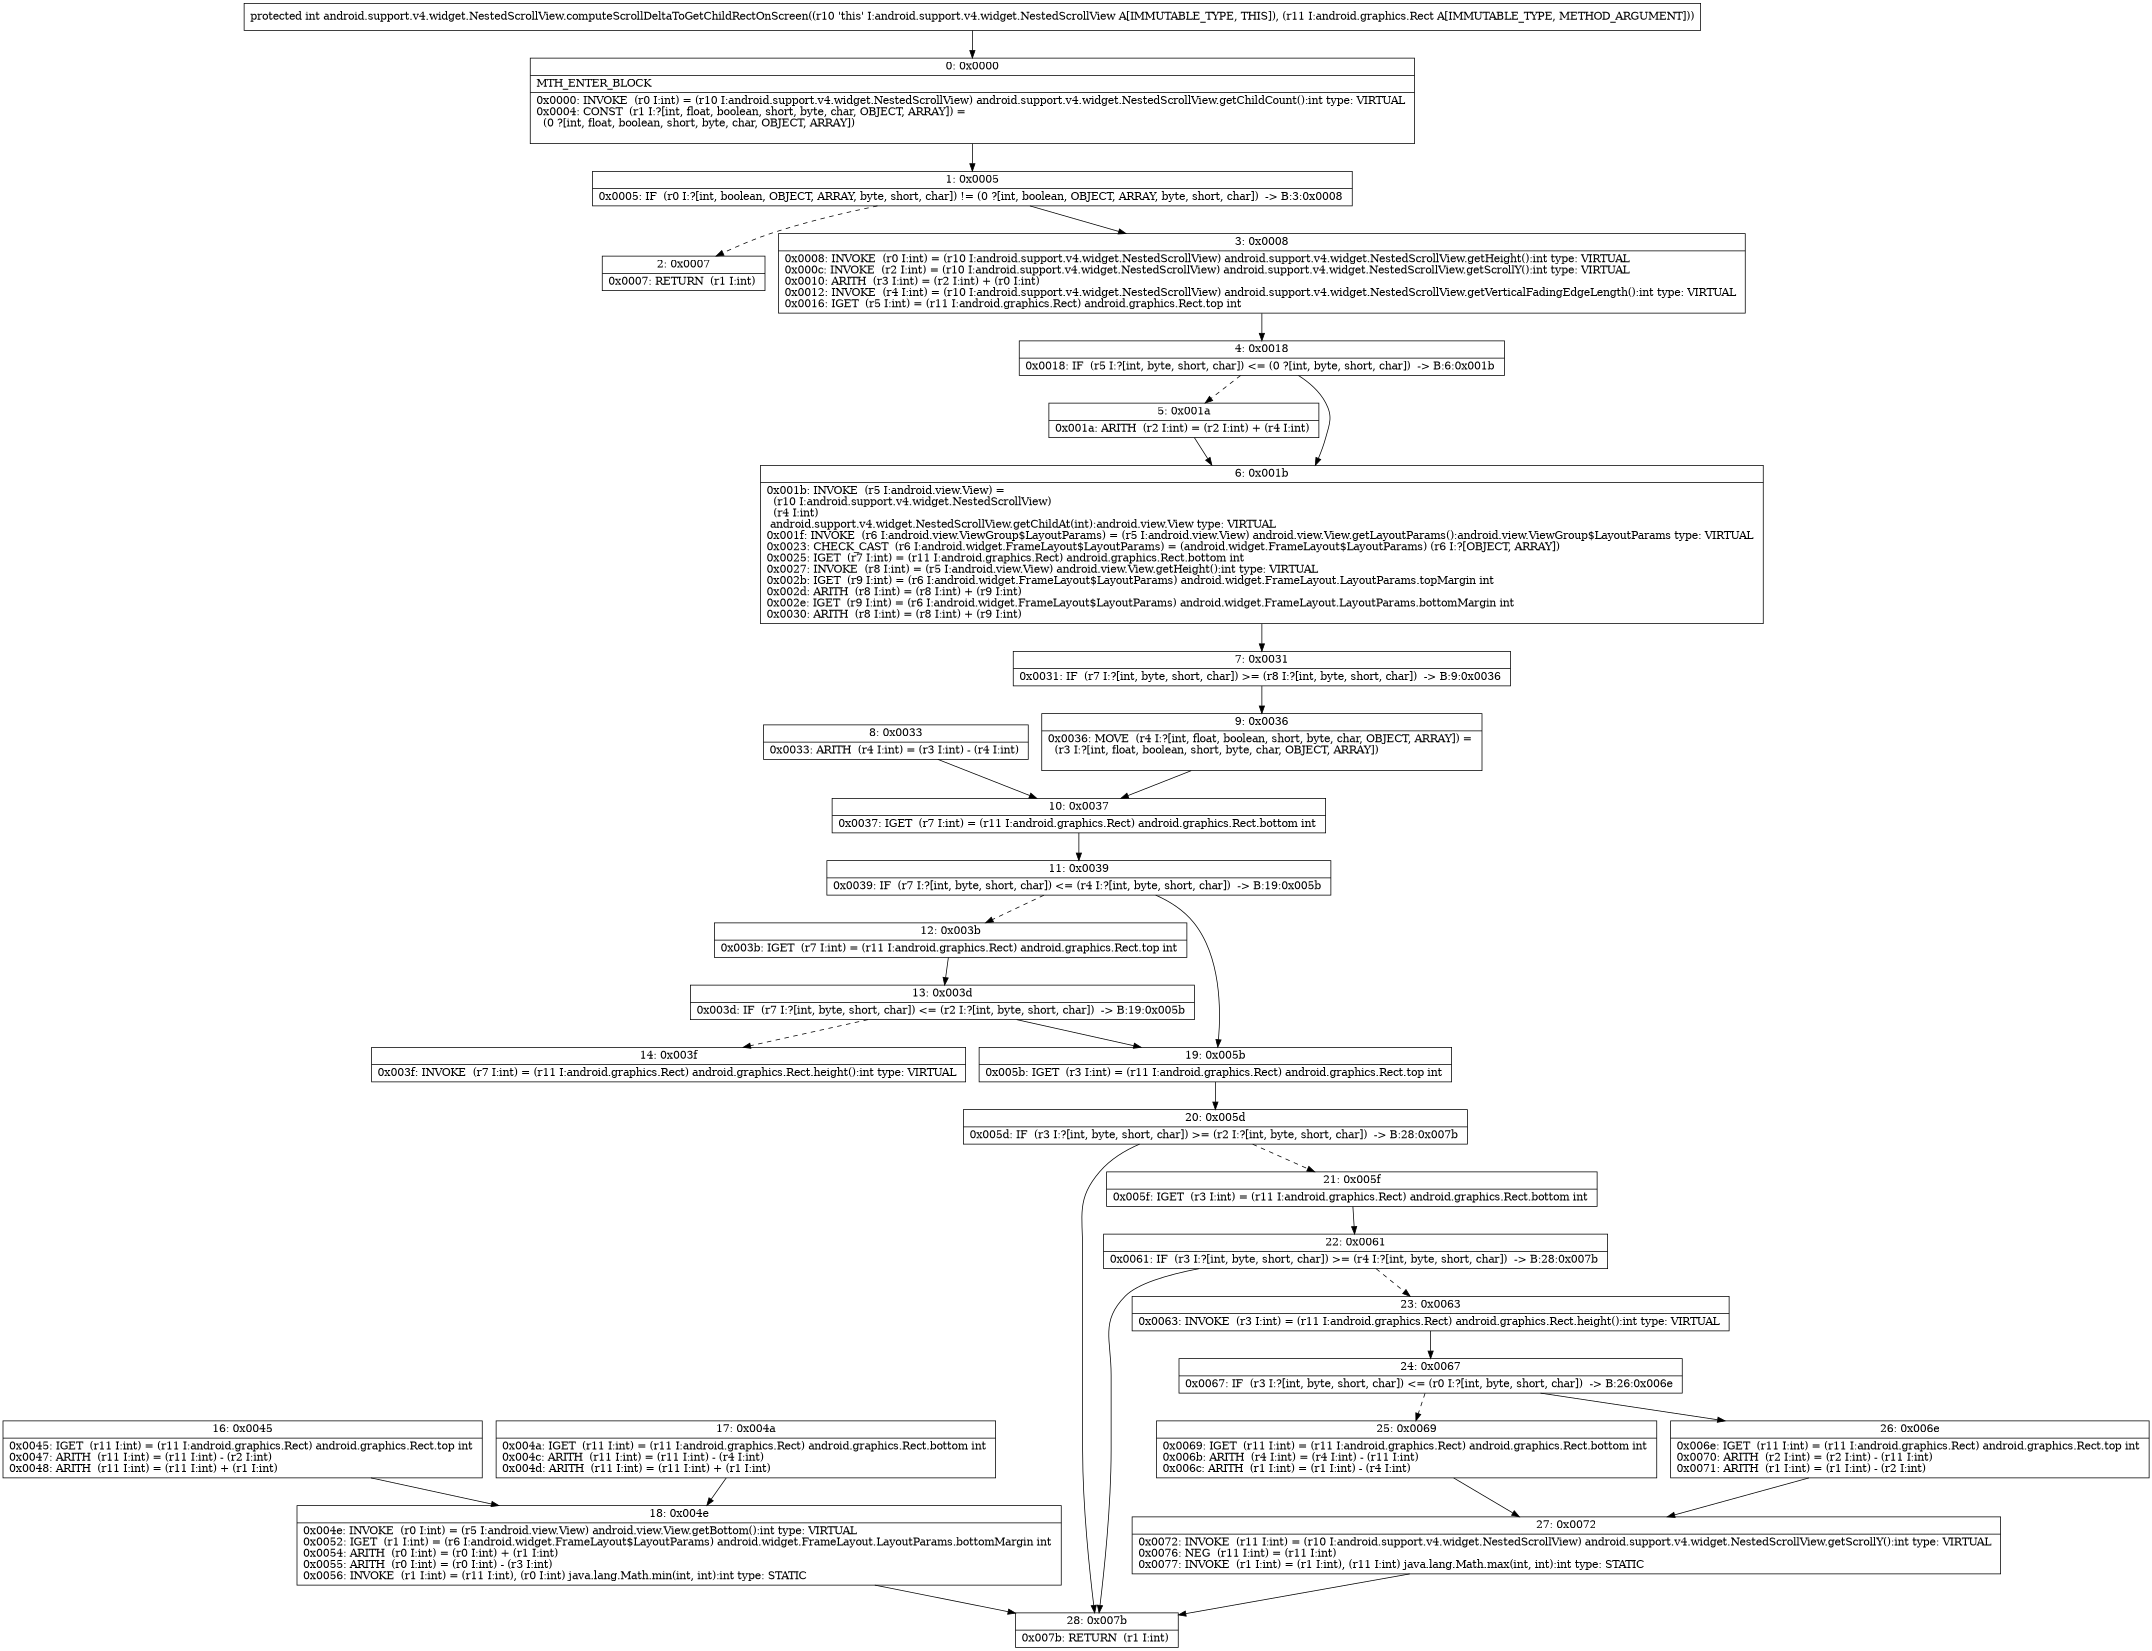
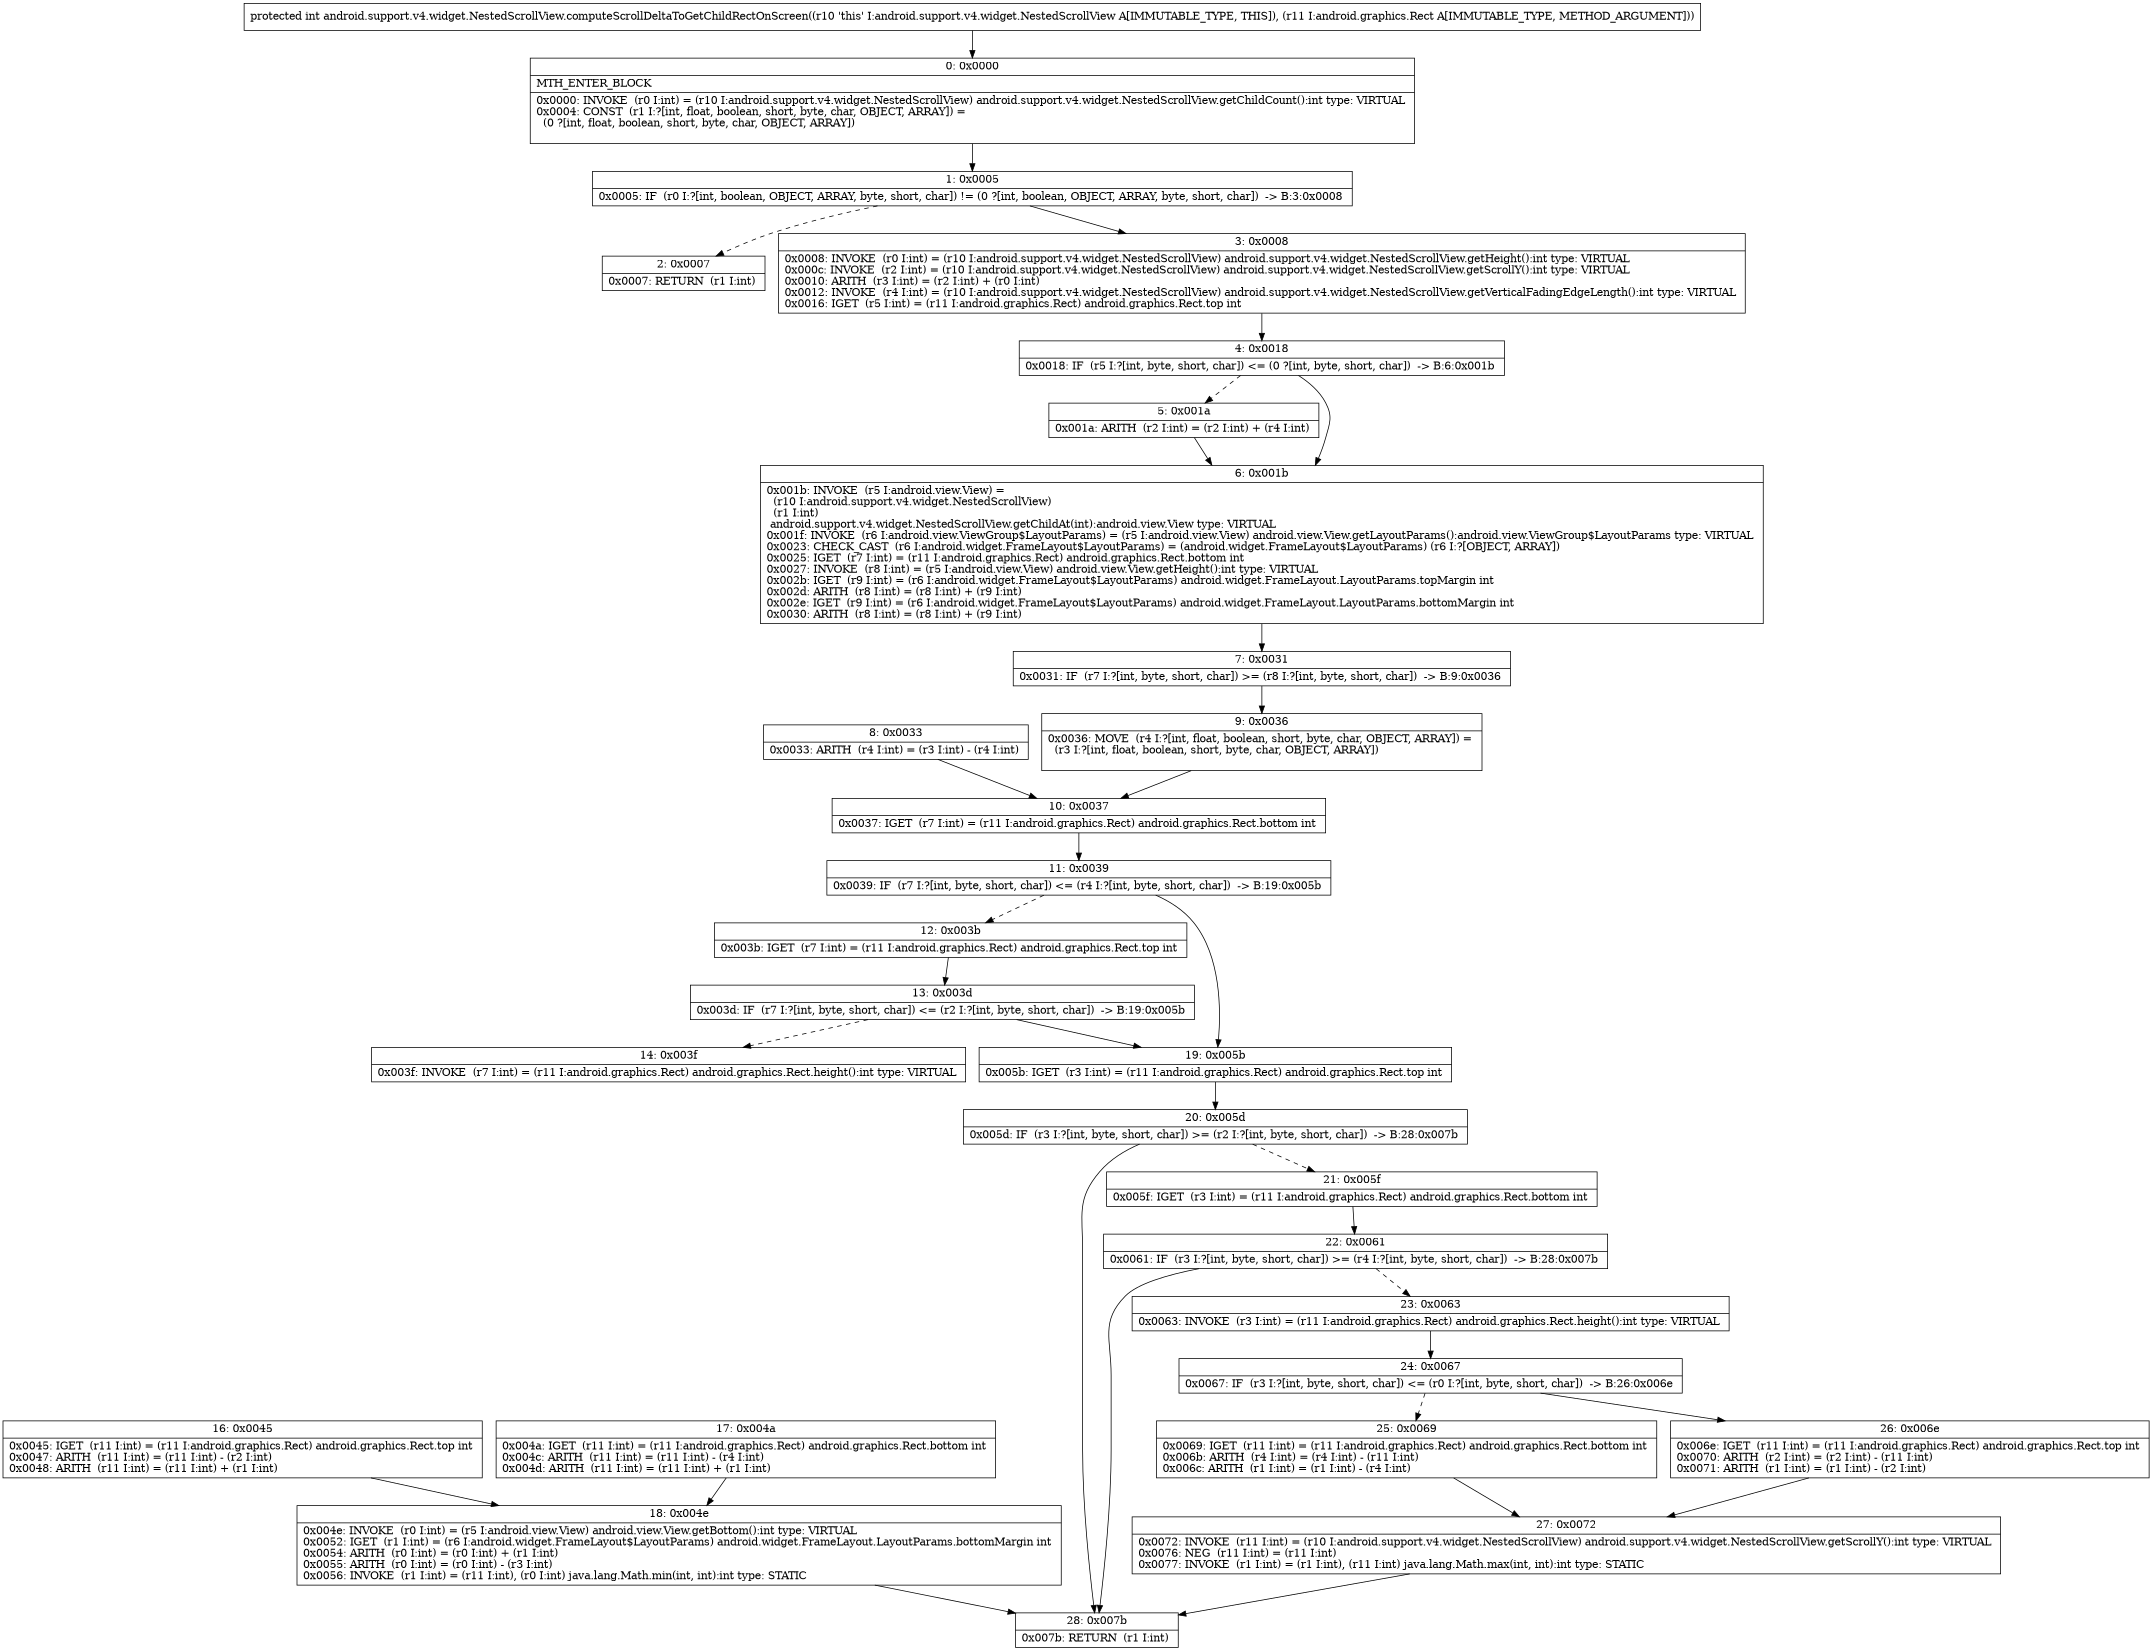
(793, 513) -> (793, 513)
